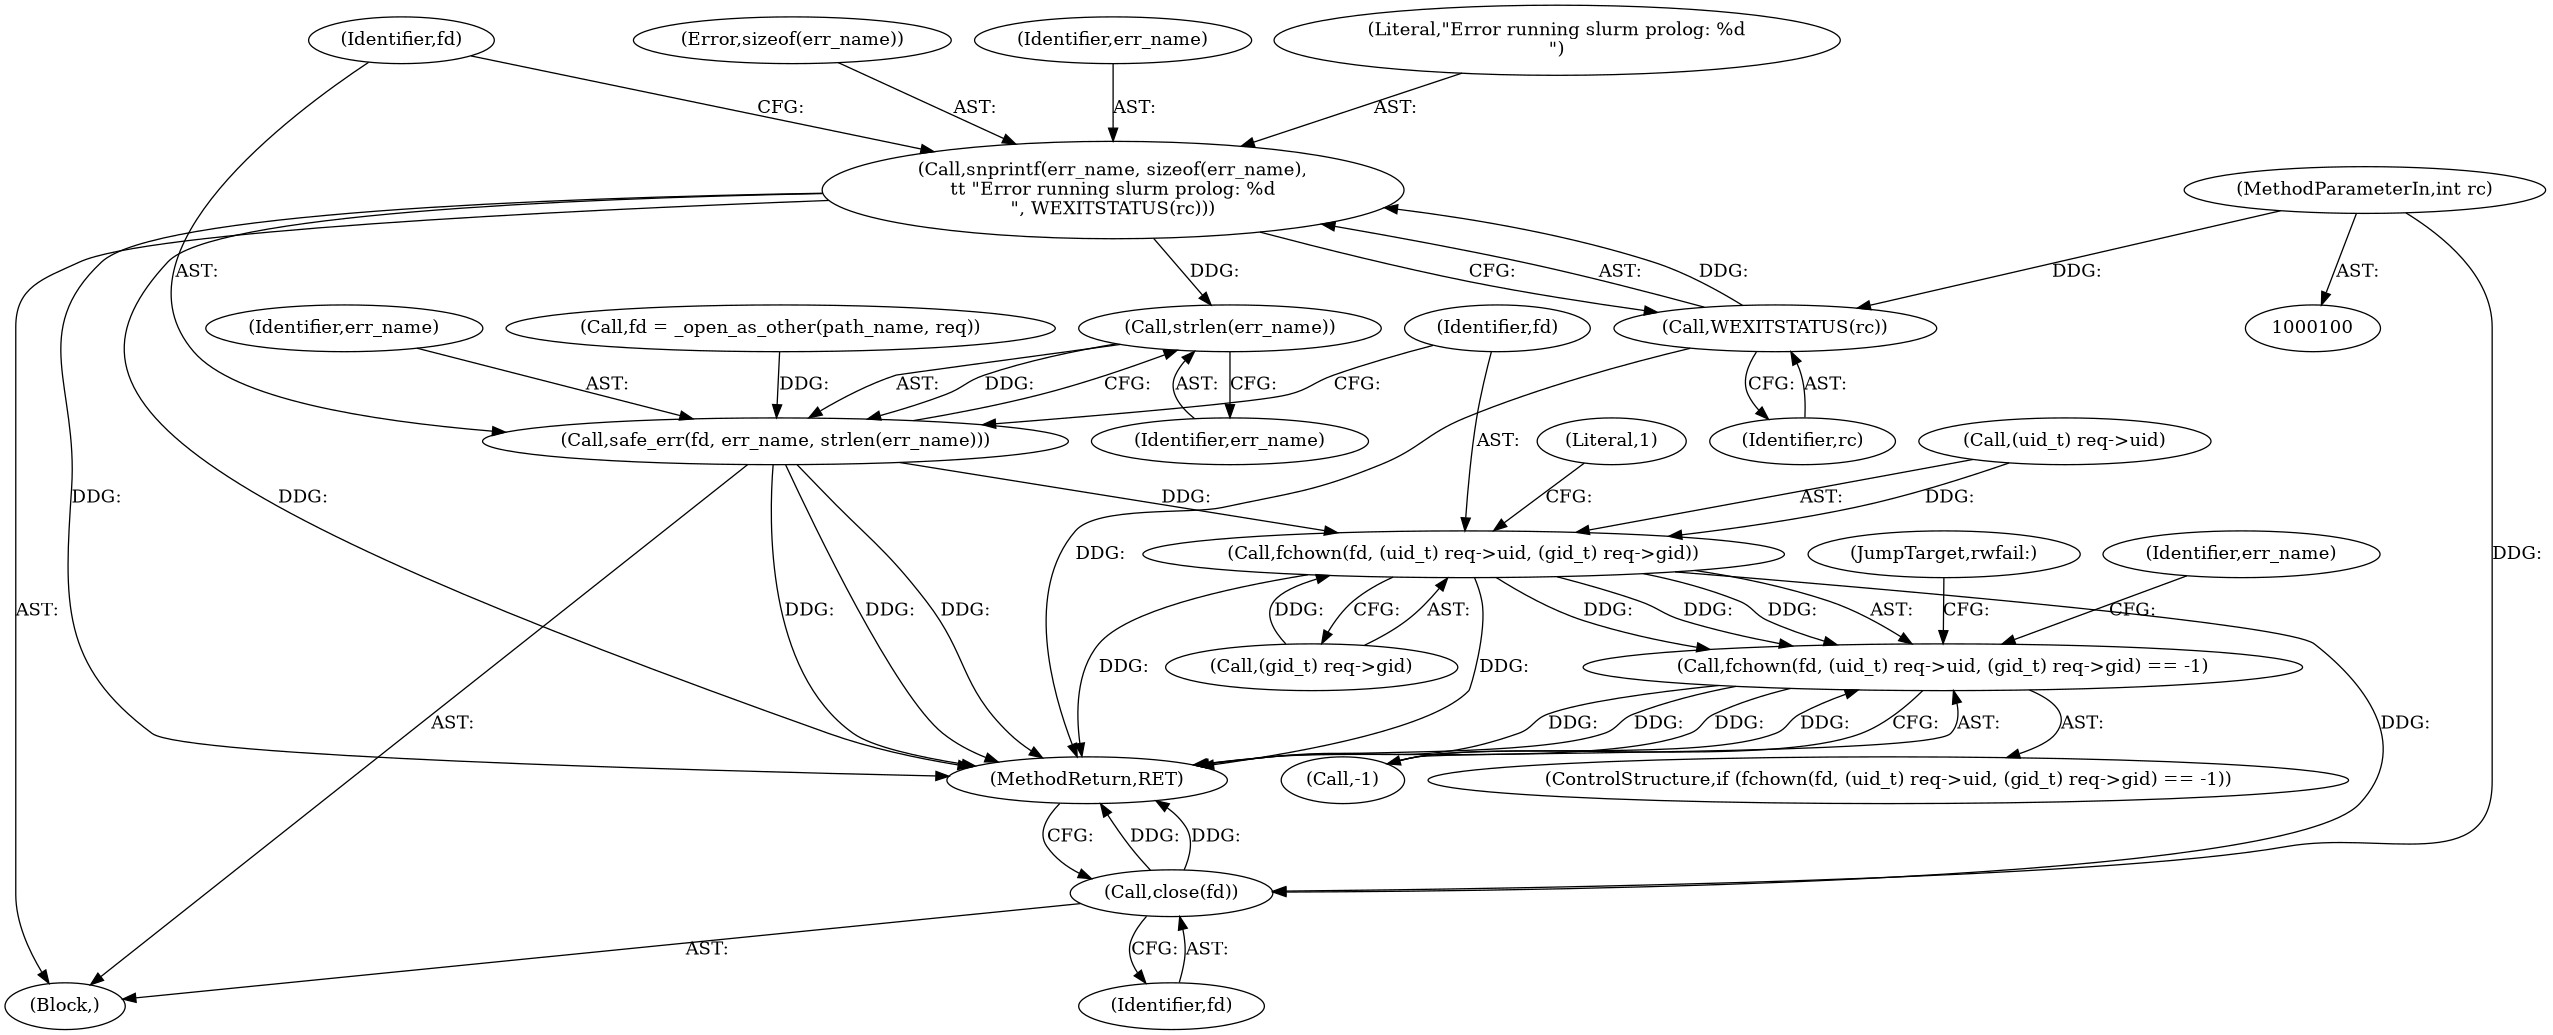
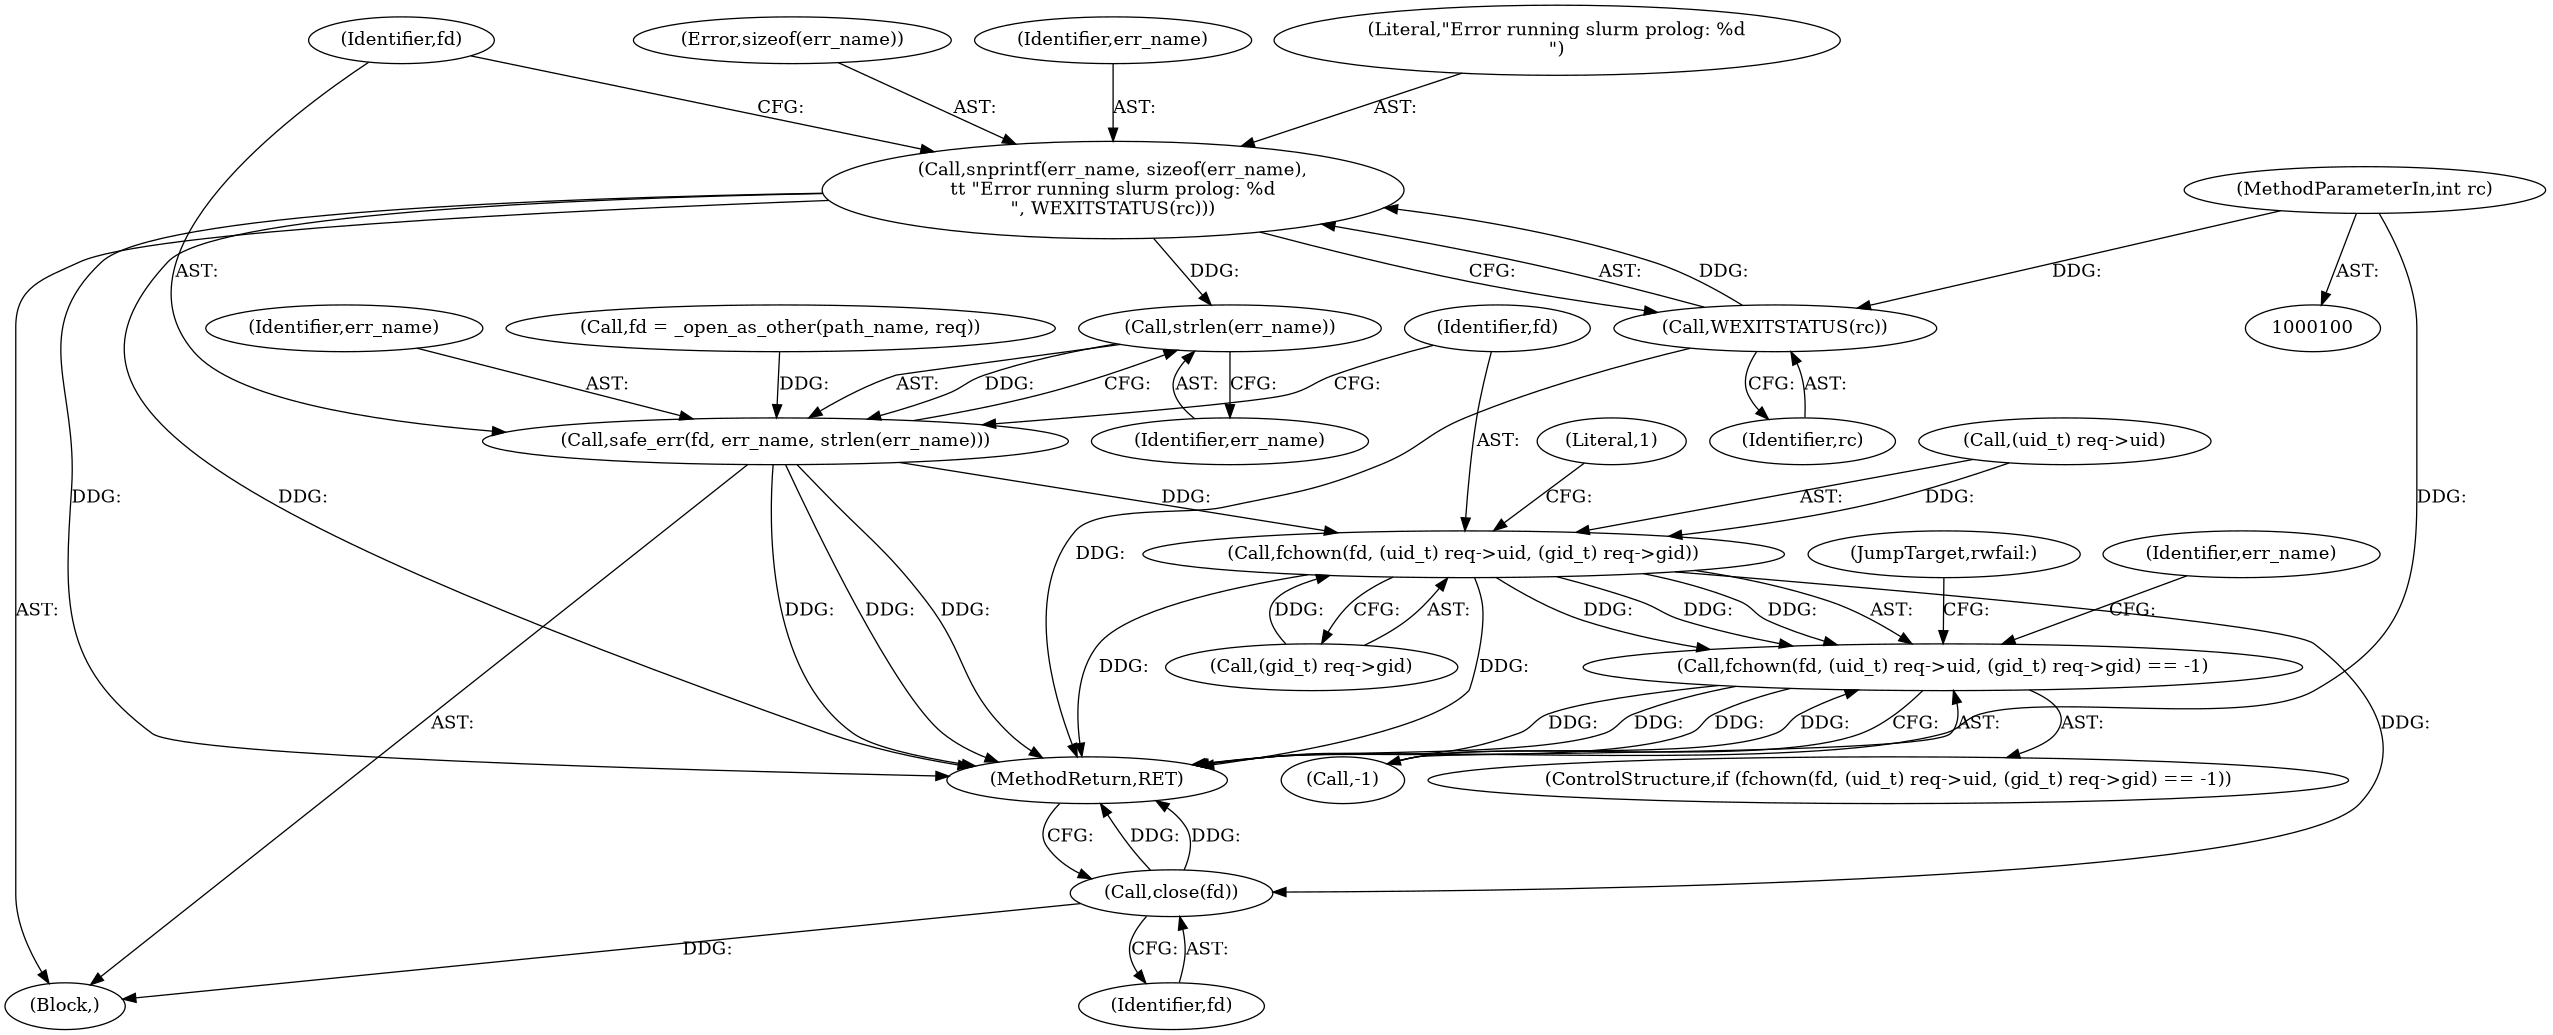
(2209, 857) -> (2020, 708)
(711, 950) -> (711, 950)
